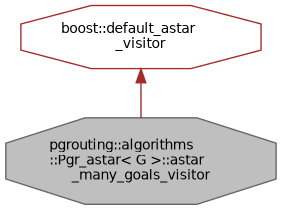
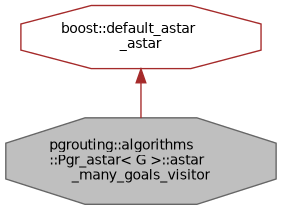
(141, 37) -> (141, 37)
